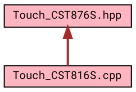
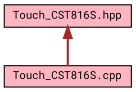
(68, 16) -> (68, 16)
